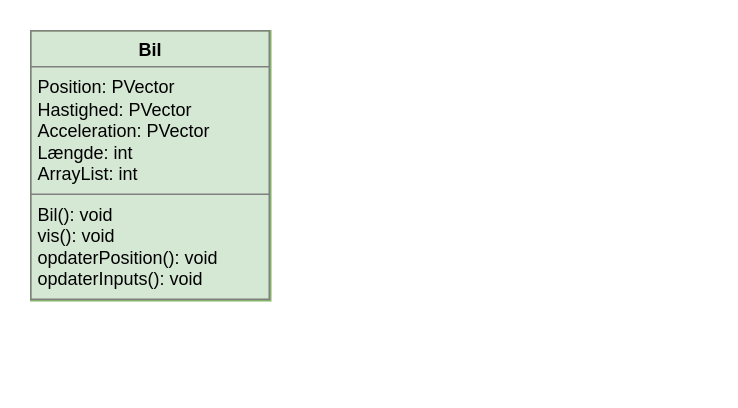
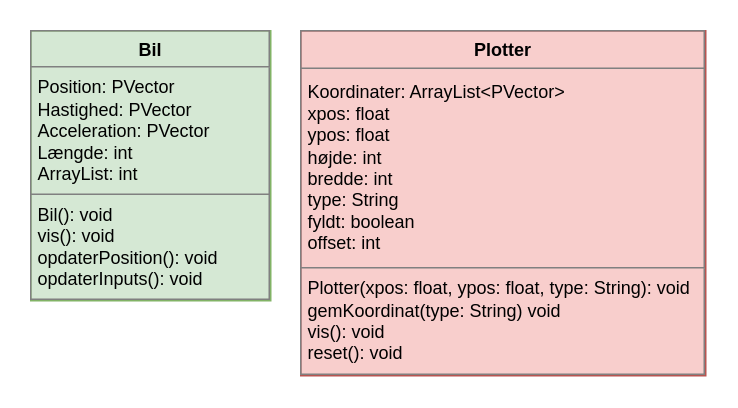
none -> (503, 203)
